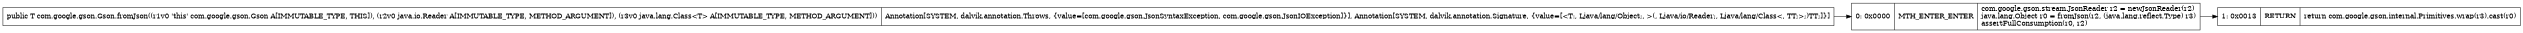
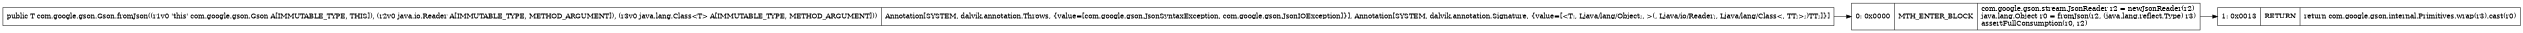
(1936, 16) -> (1936, 16)
